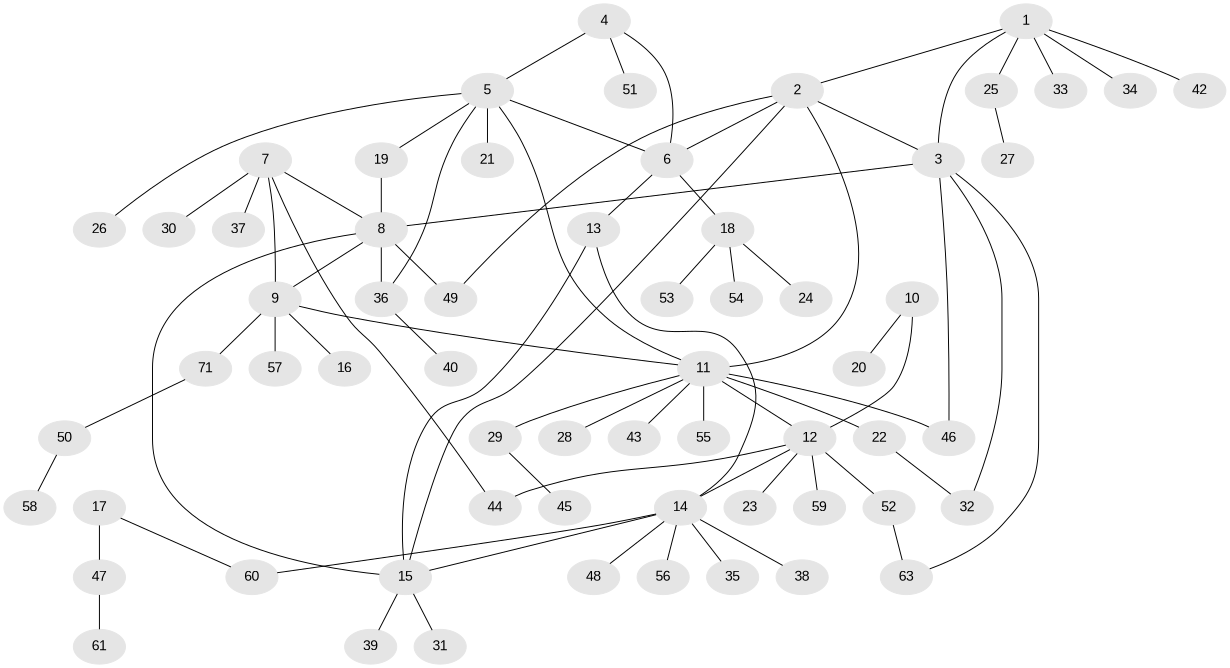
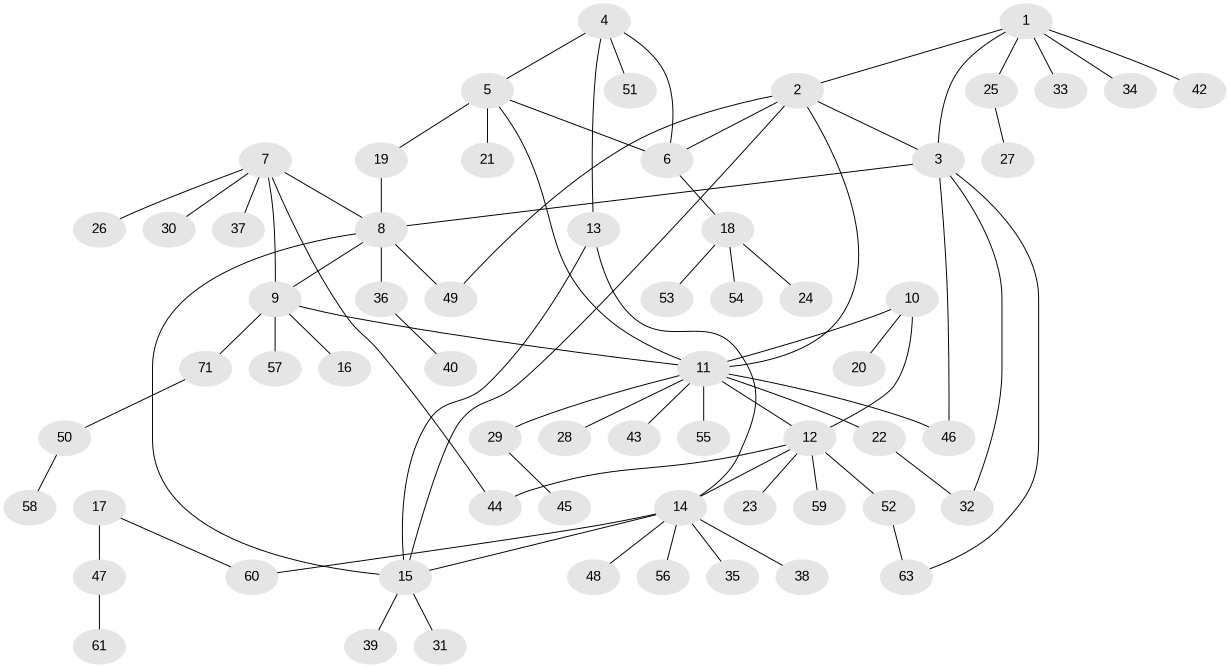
(278, 127) -> (181, 193)
(634, 192) -> (593, 125)
(434, 195) -> none
none -> (806, 339)
